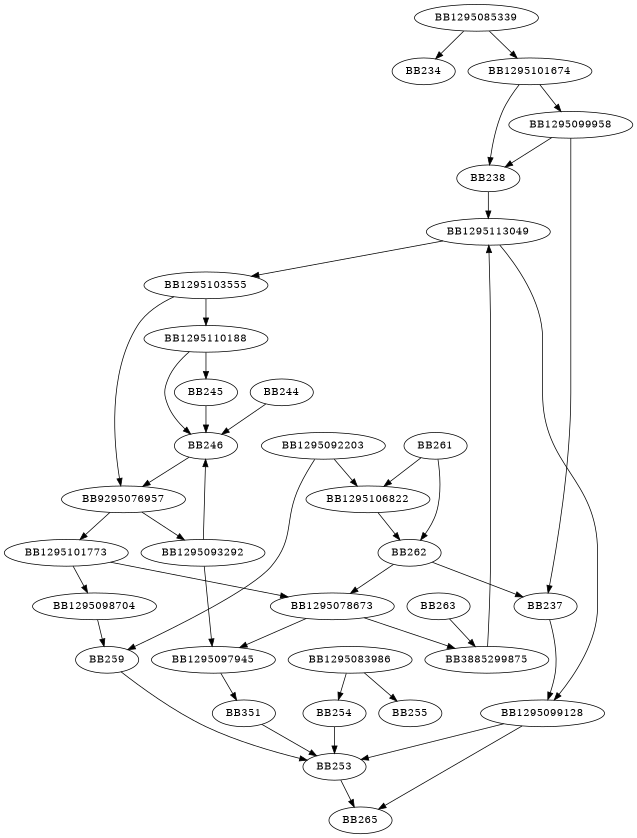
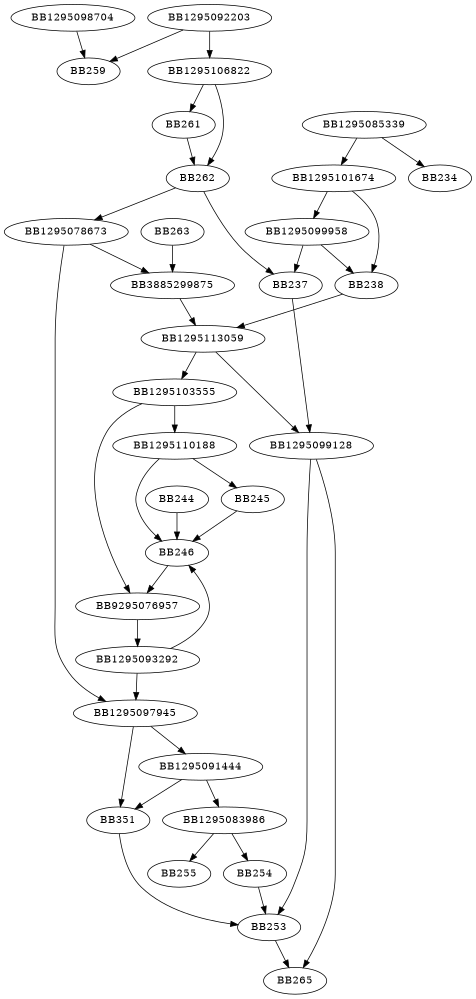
(488, 232) -> (203, 339)
(405, 470) -> (198, 95)
(66, 553) -> none
(205, 726) -> none
none -> (201, 767)
